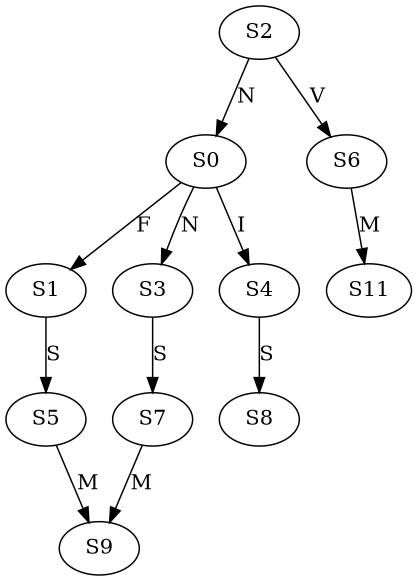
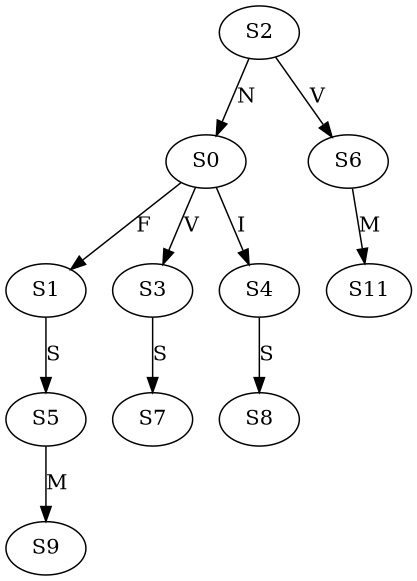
(190, 226) -> (191, 226)
(129, 477) -> none
